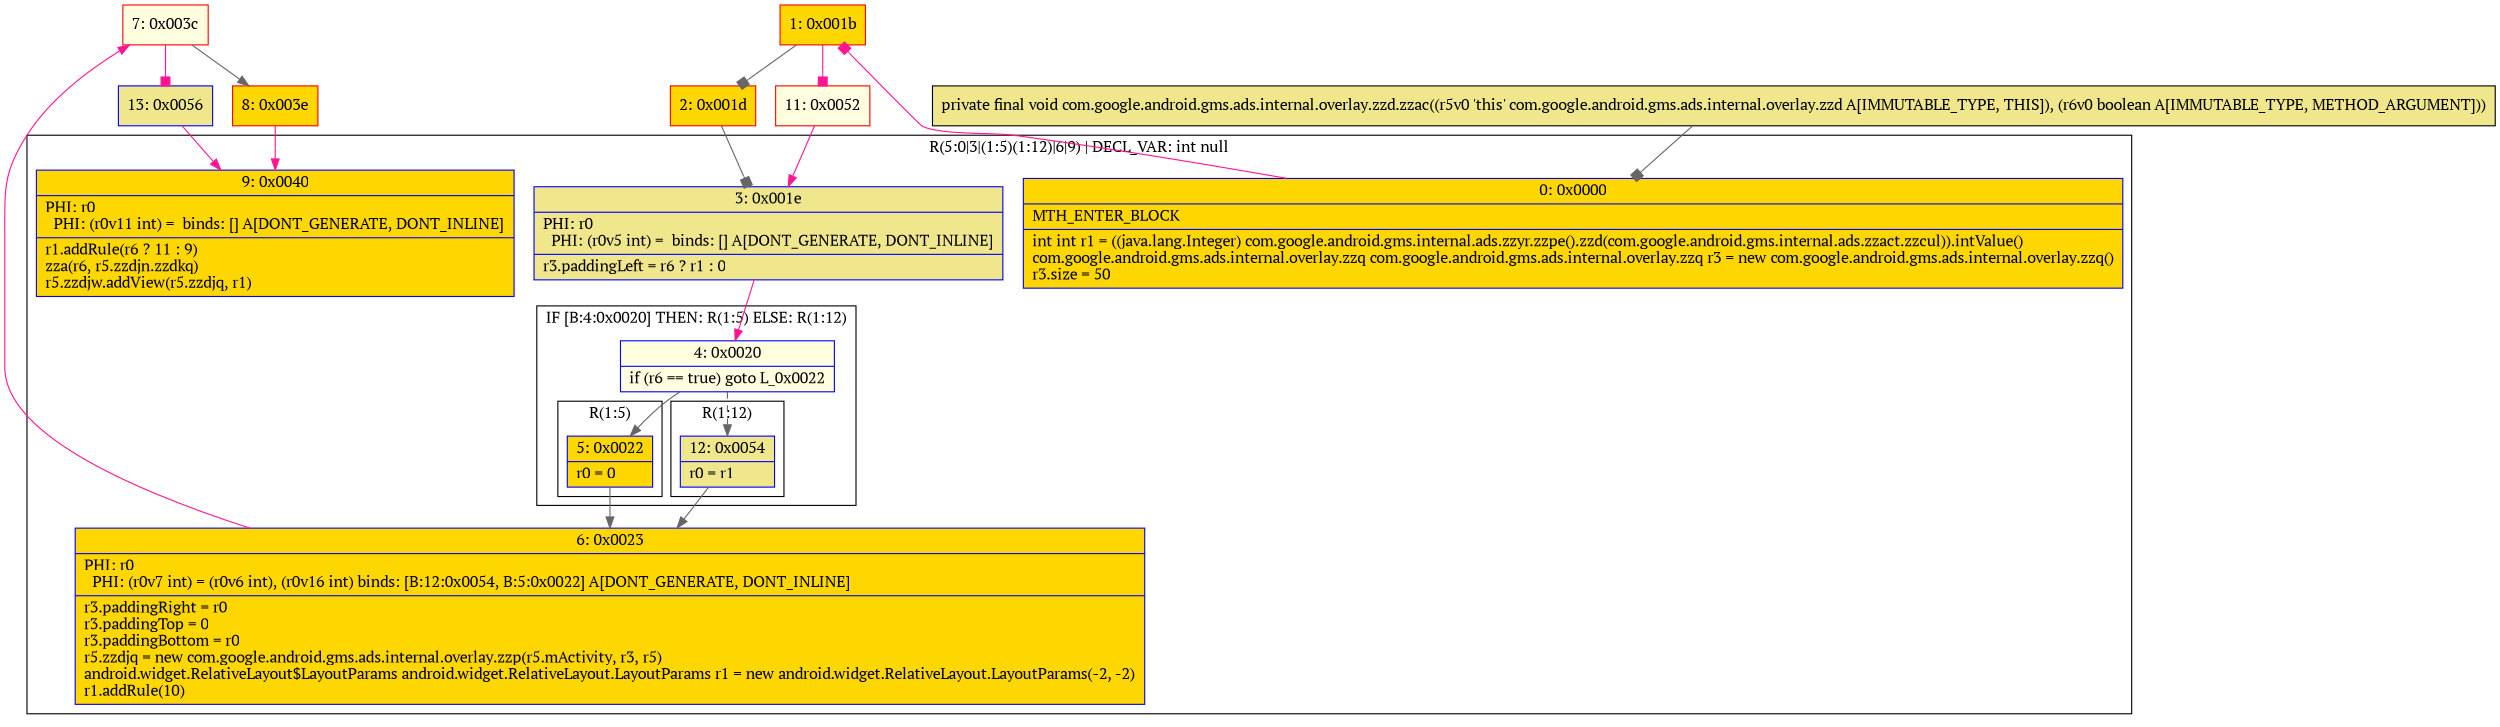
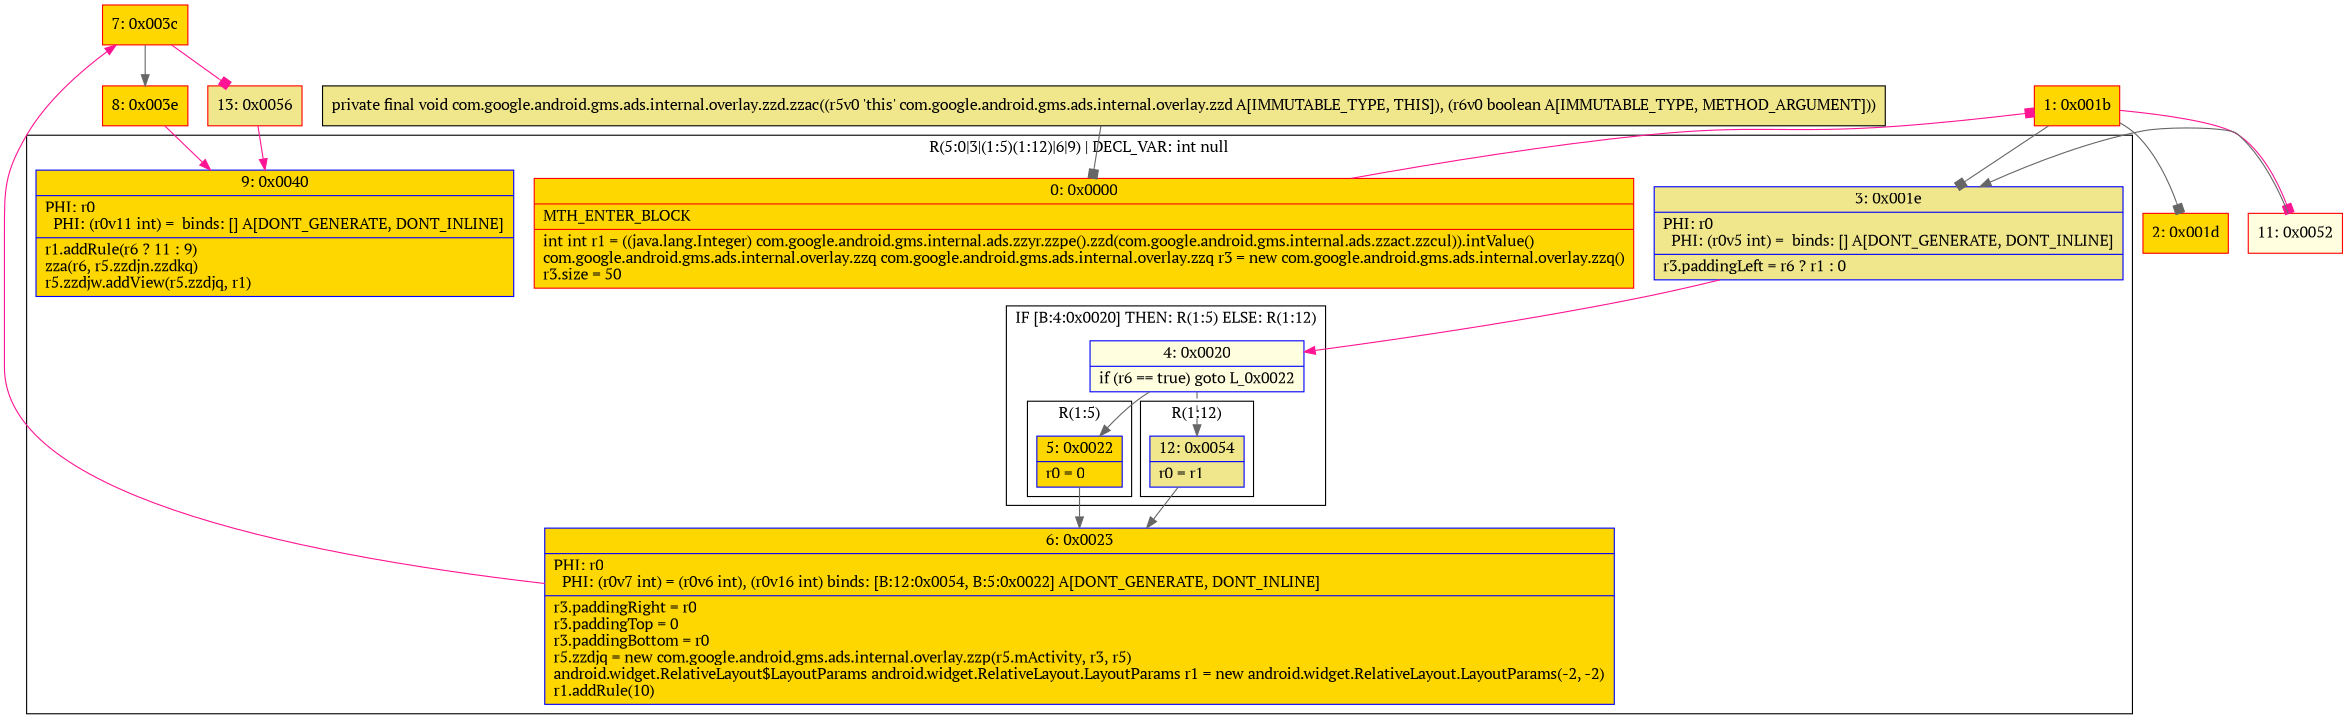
(166, 25) -> (145, 25)
(166, 106) -> (255, 106)
(733, 151) -> (2007, 153)
(804, 151) -> (2157, 129)
(1573, 233) -> (1084, 233)
